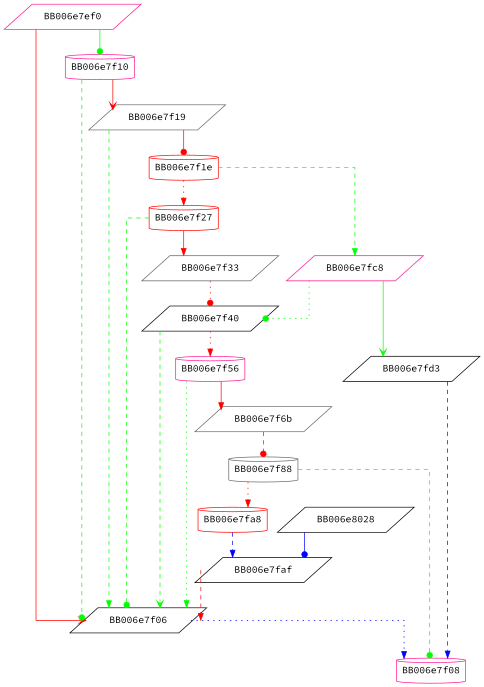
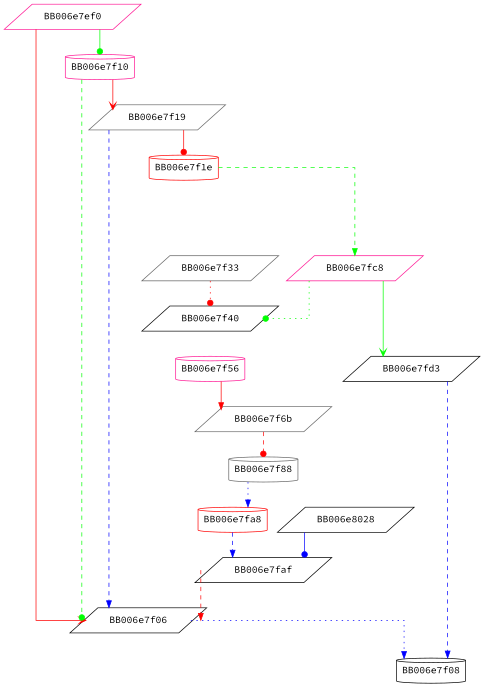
(184, 218) -> none
(210, 340) -> none
(109, 365) -> (109, 365)
(160, 466) -> none
(187, 491) -> none
(248, 491) -> (248, 491)
(430, 495) -> none
(431, 671) -> (431, 671)
